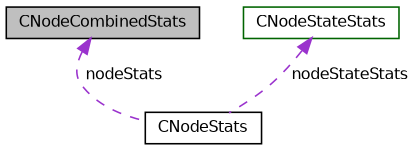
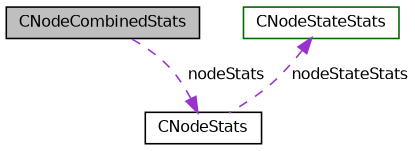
(95, 99) -> (165, 63)
